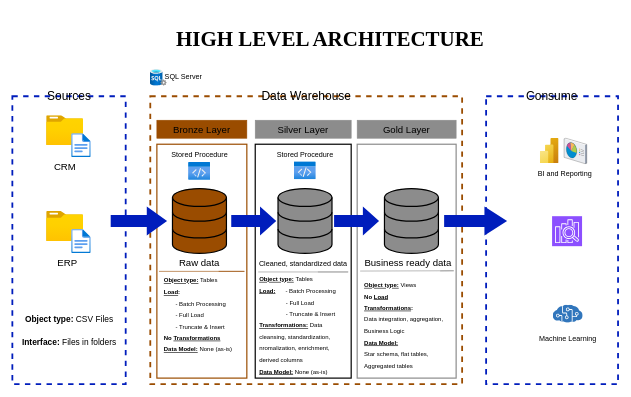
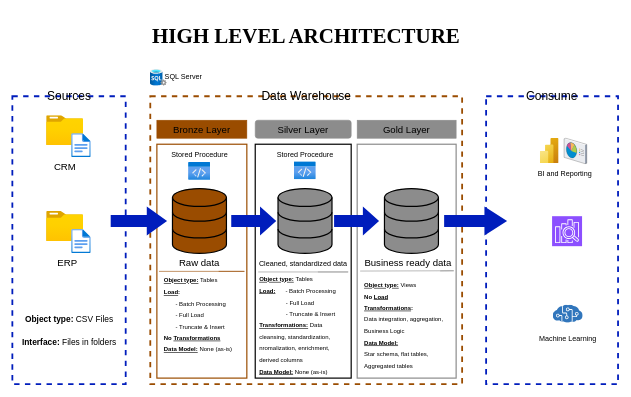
(330, 39) -> (306, 36)
(303, 129) -> (303, 129)
